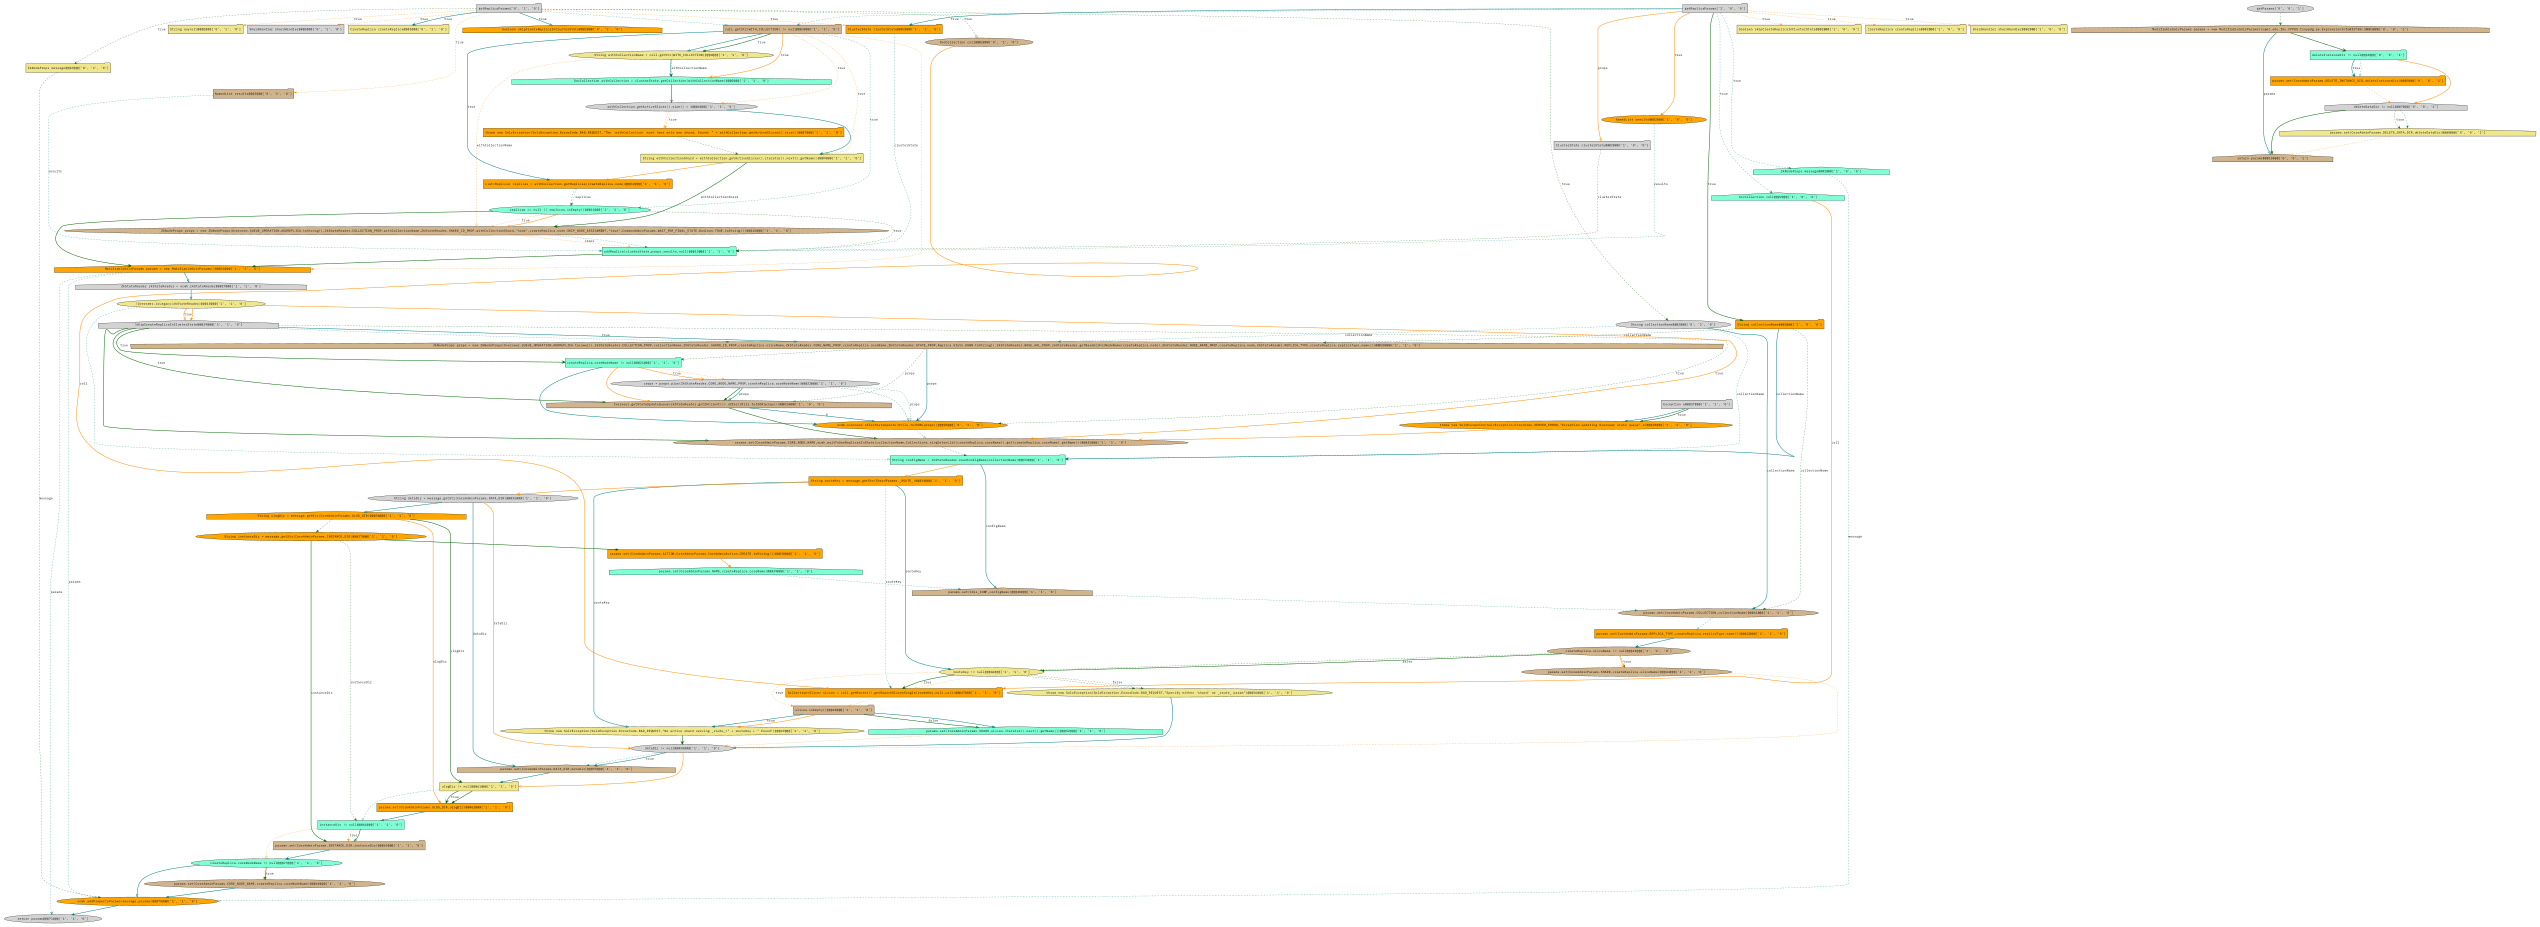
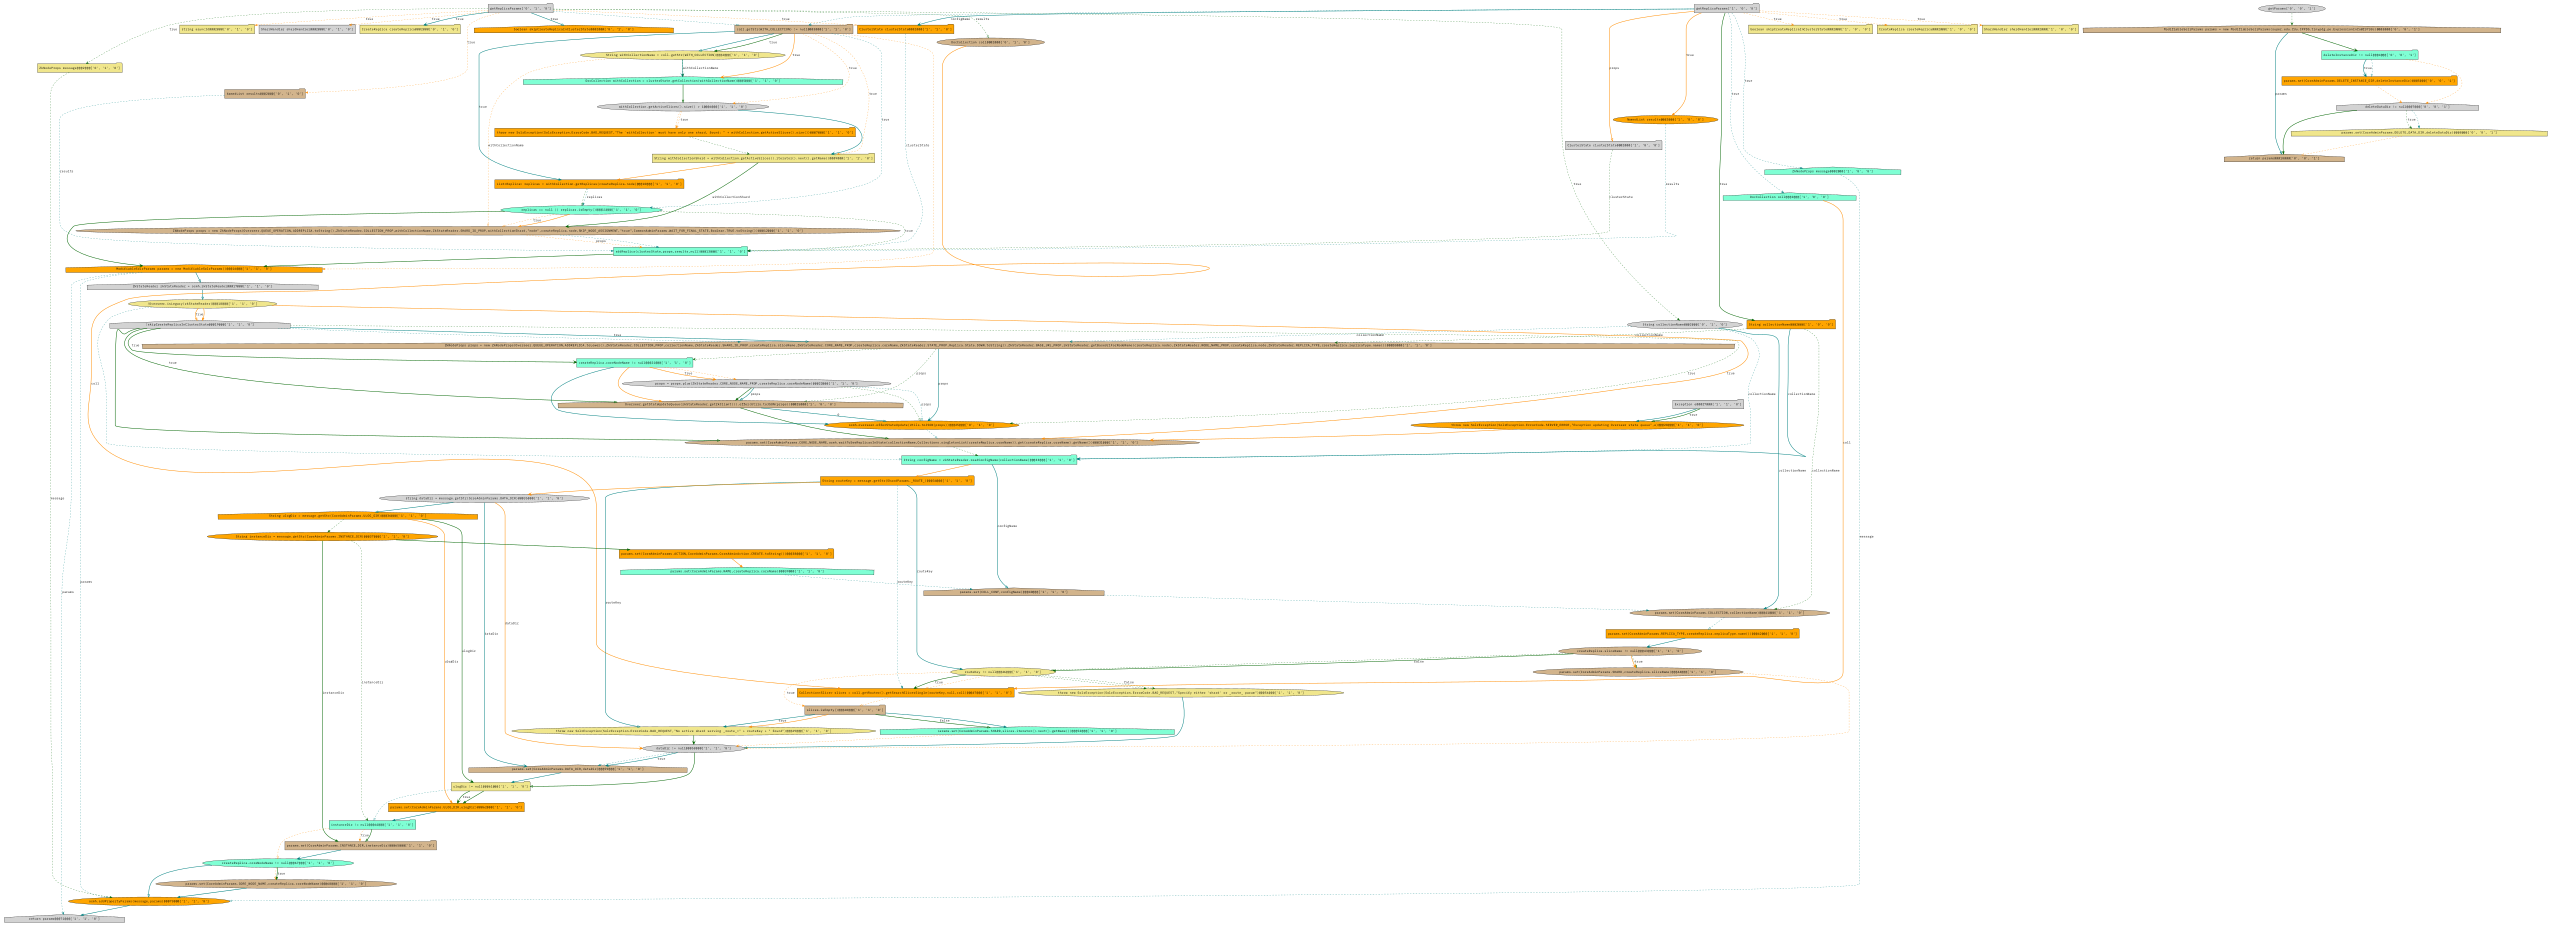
(955, 19) -> (961, 19)
(968, 19) -> (983, 19)
(2445, 74) -> (2456, 74)
(611, 784) -> (623, 784)
(53, 919) -> (65, 919)
